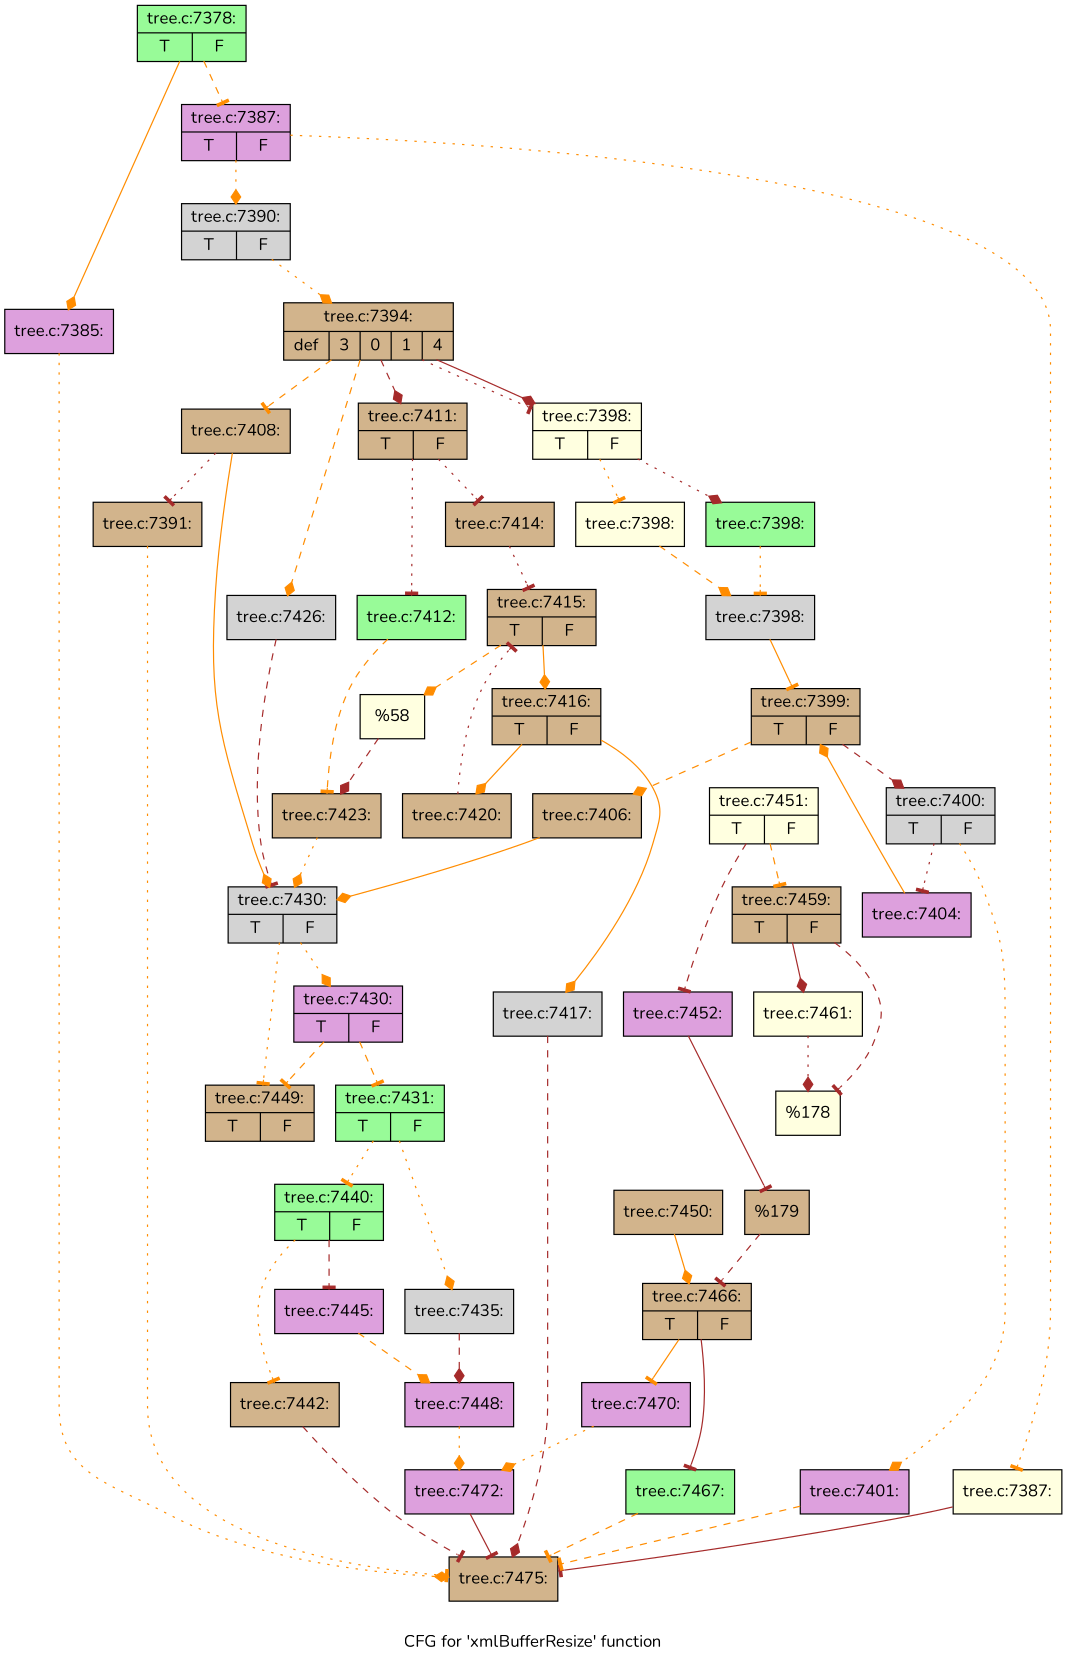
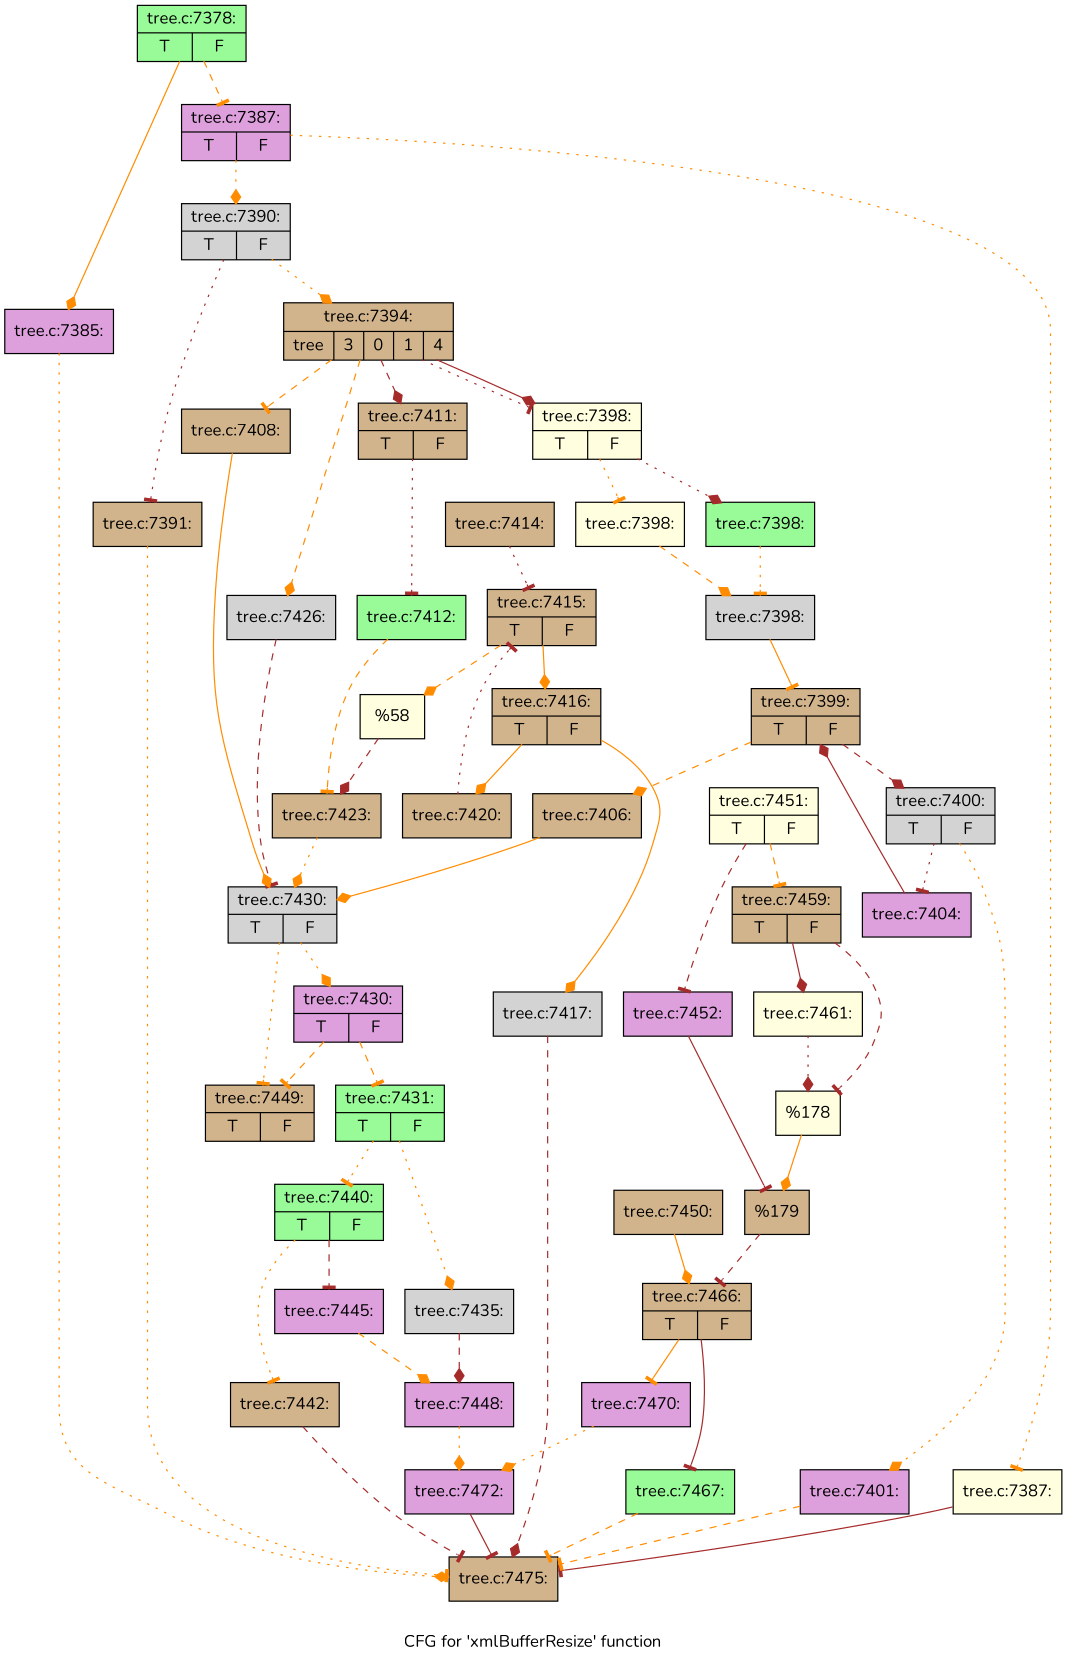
(306, 345) -> (309, 345)
(194, 476) -> (179, 375)
(457, 479) -> none
(866, 825) -> (866, 825)
none -> (795, 1156)
